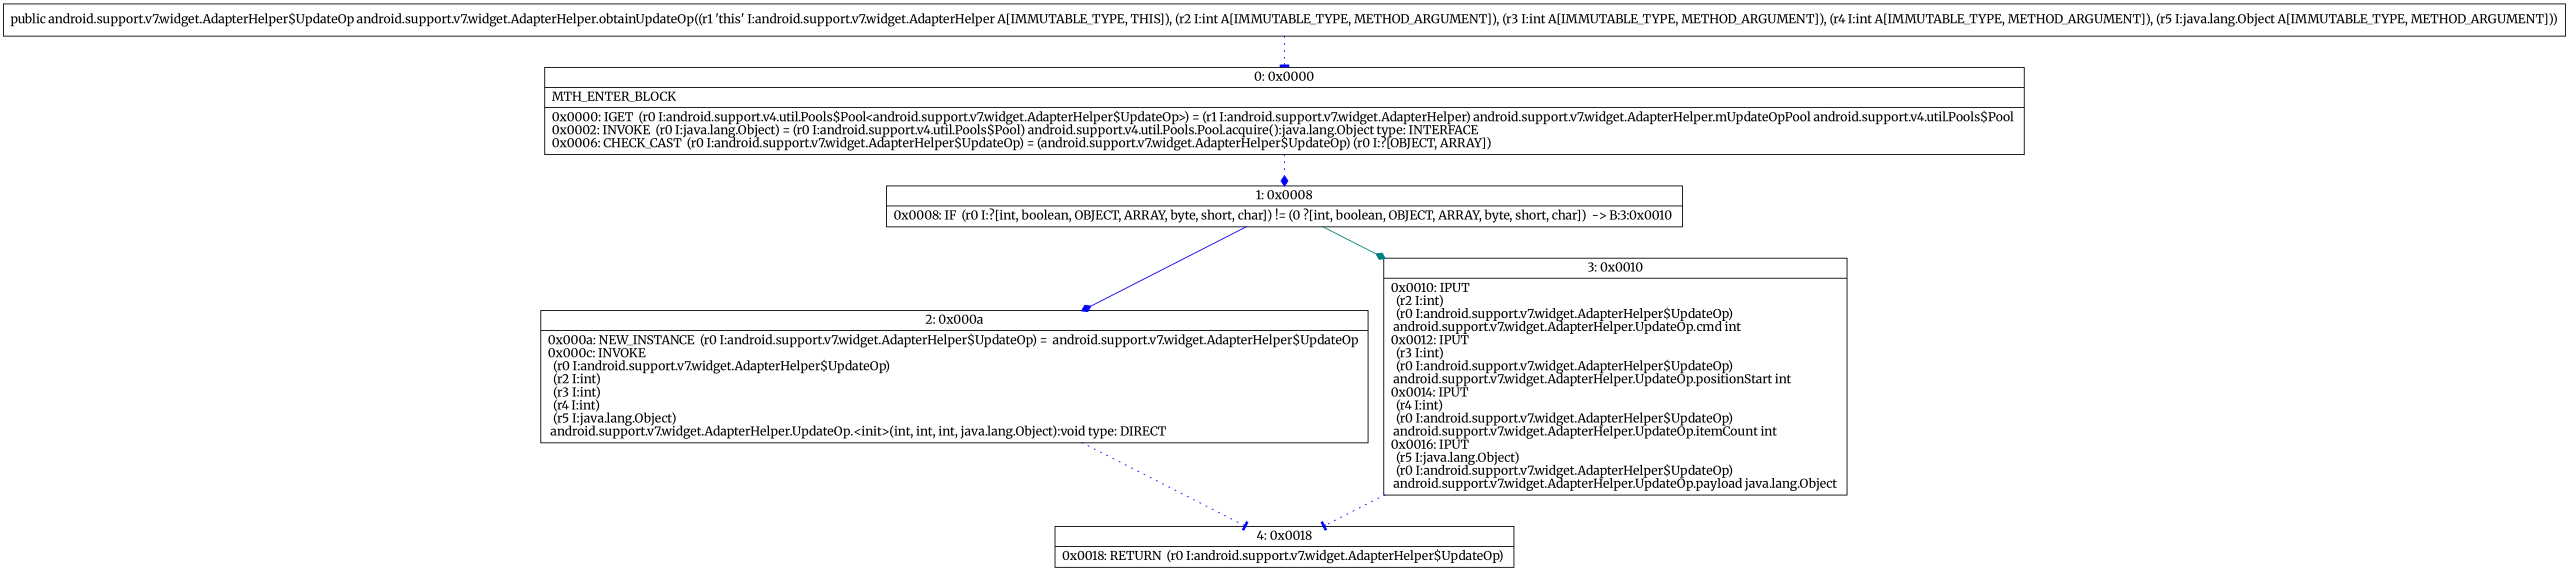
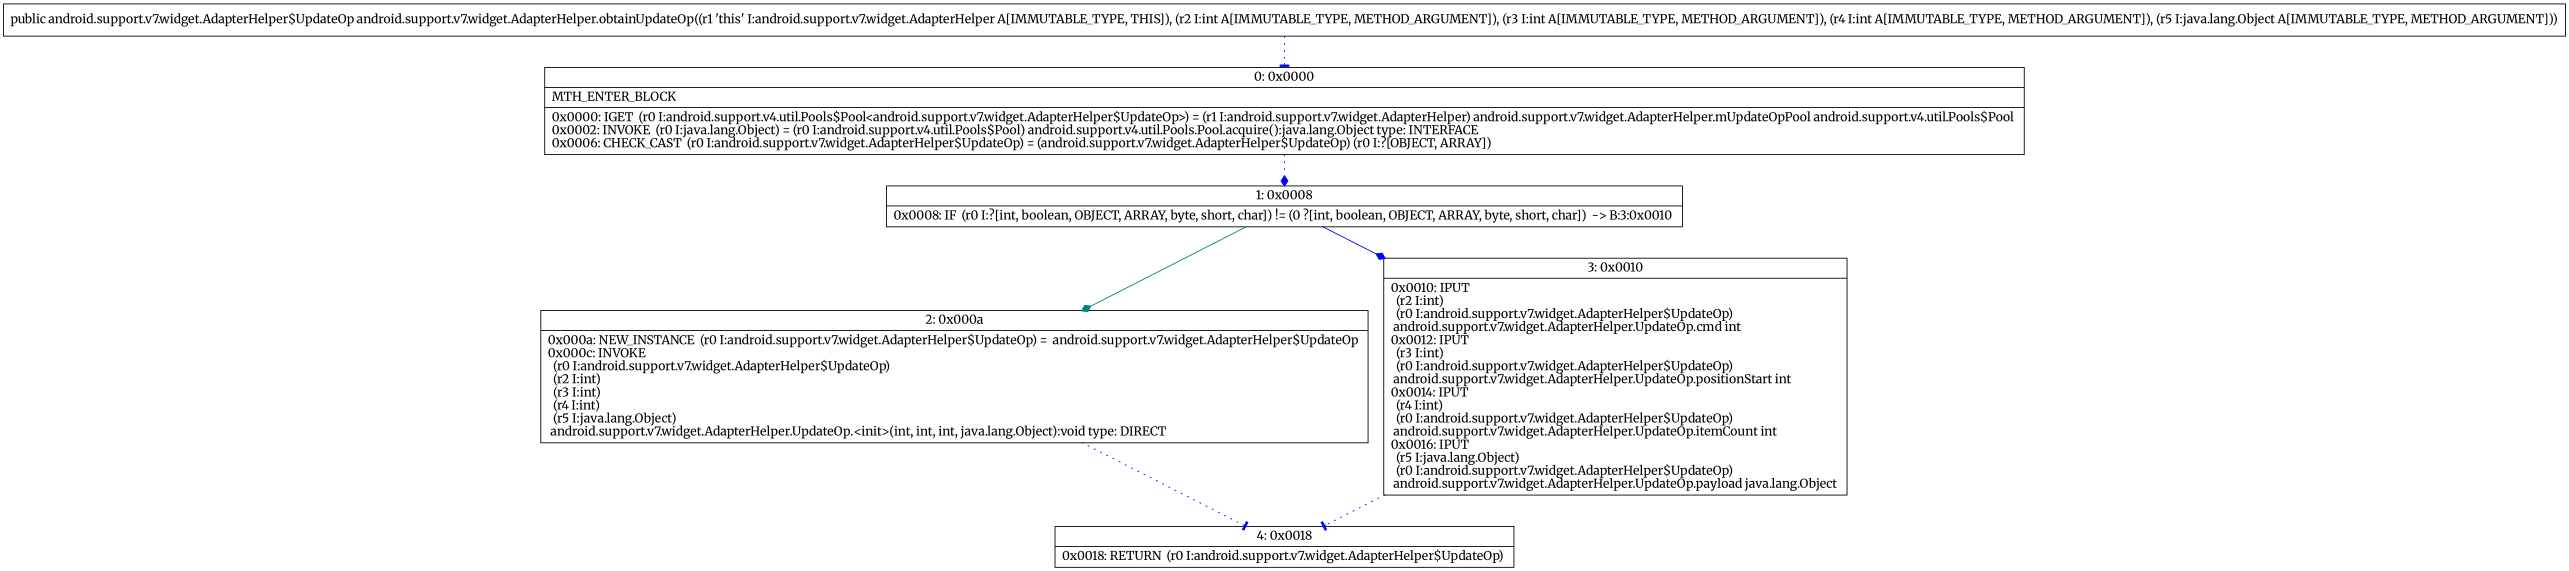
(1349, 240) -> (1349, 240)
(1169, 266) -> (1169, 266)
